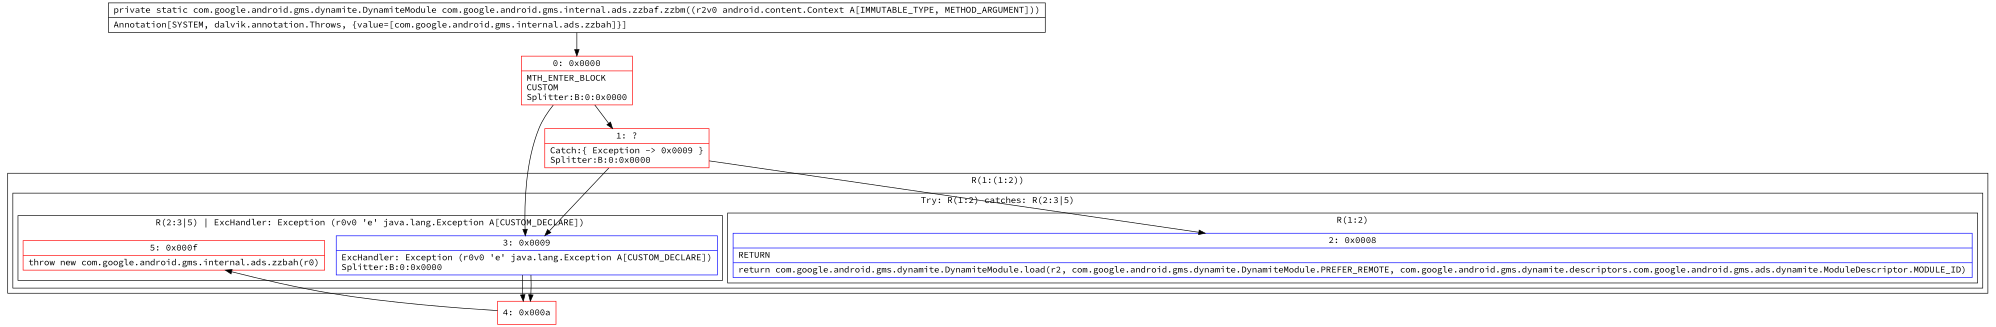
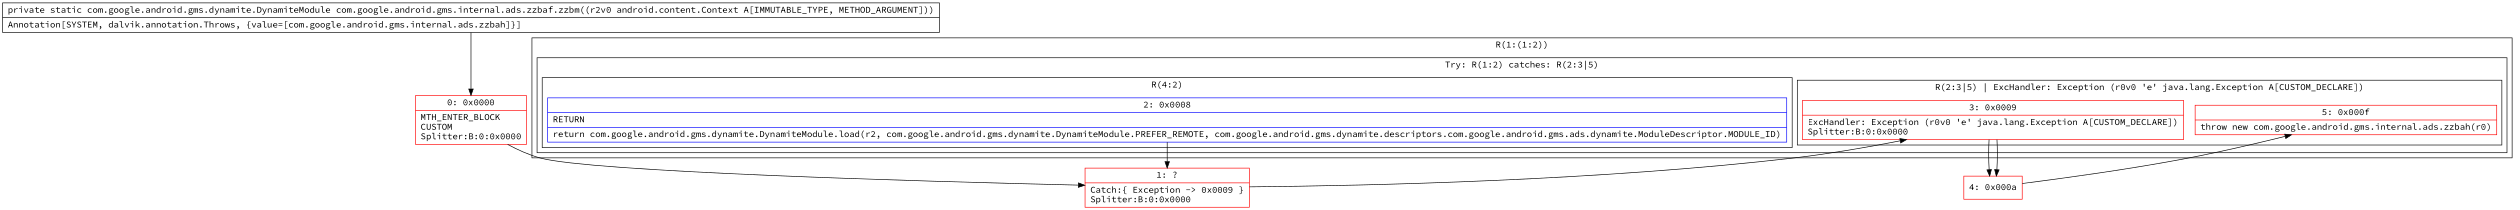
(529, 165) -> none
(966, 198) -> (1167, 152)
(1353, 220) -> (1167, 85)
(527, 255) -> (1993, 120)
